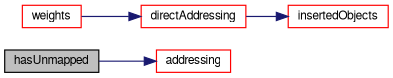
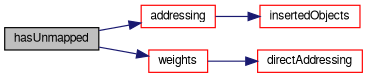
(261, 16) -> (232, 16)
none -> (118, 51)
